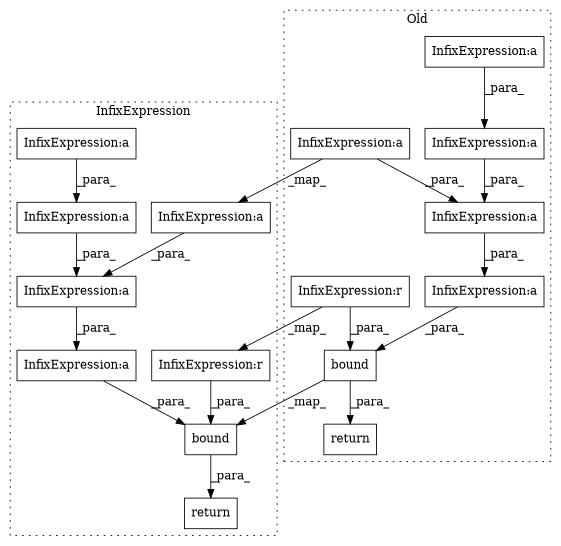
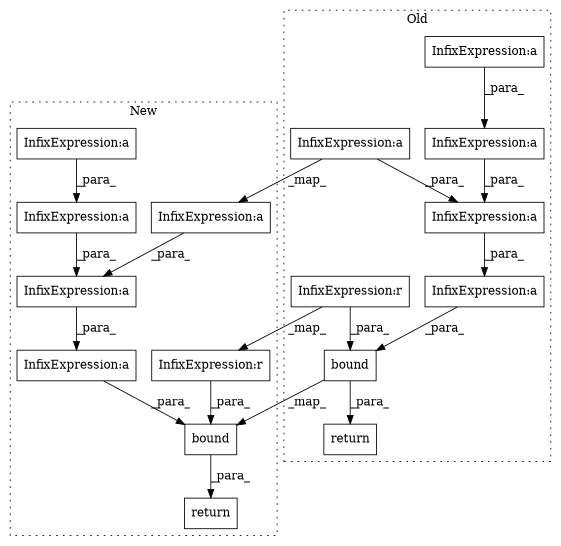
(144, 112) -> (144, 112)
